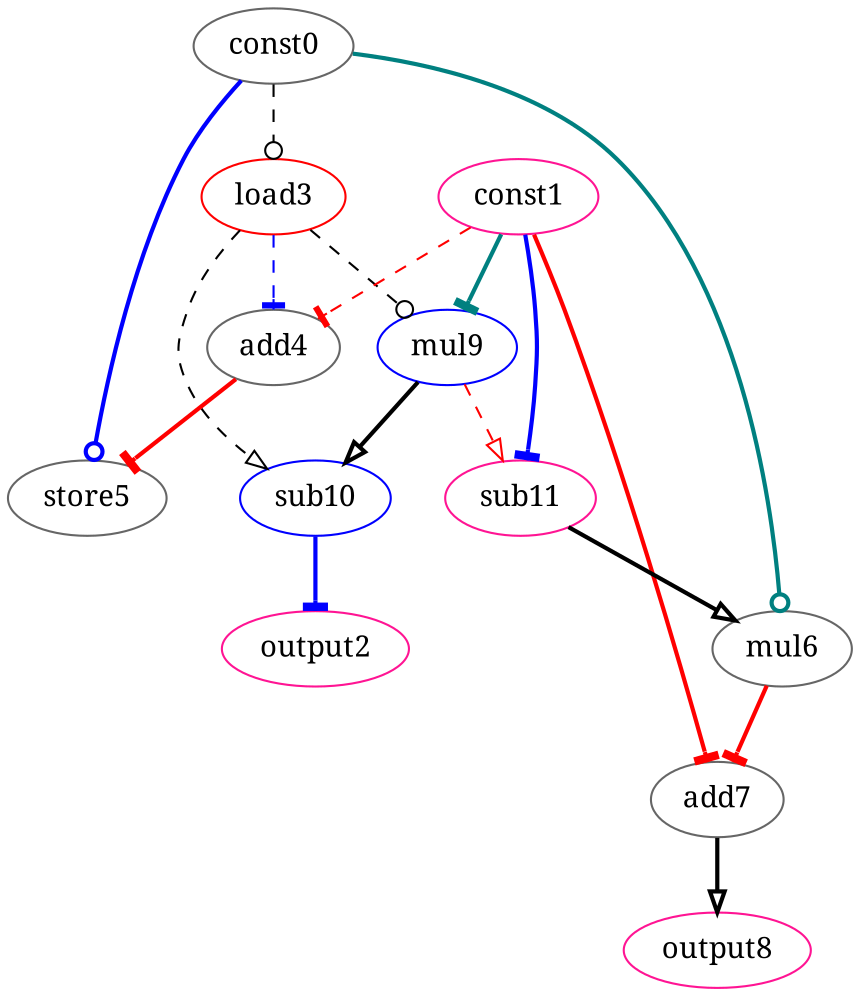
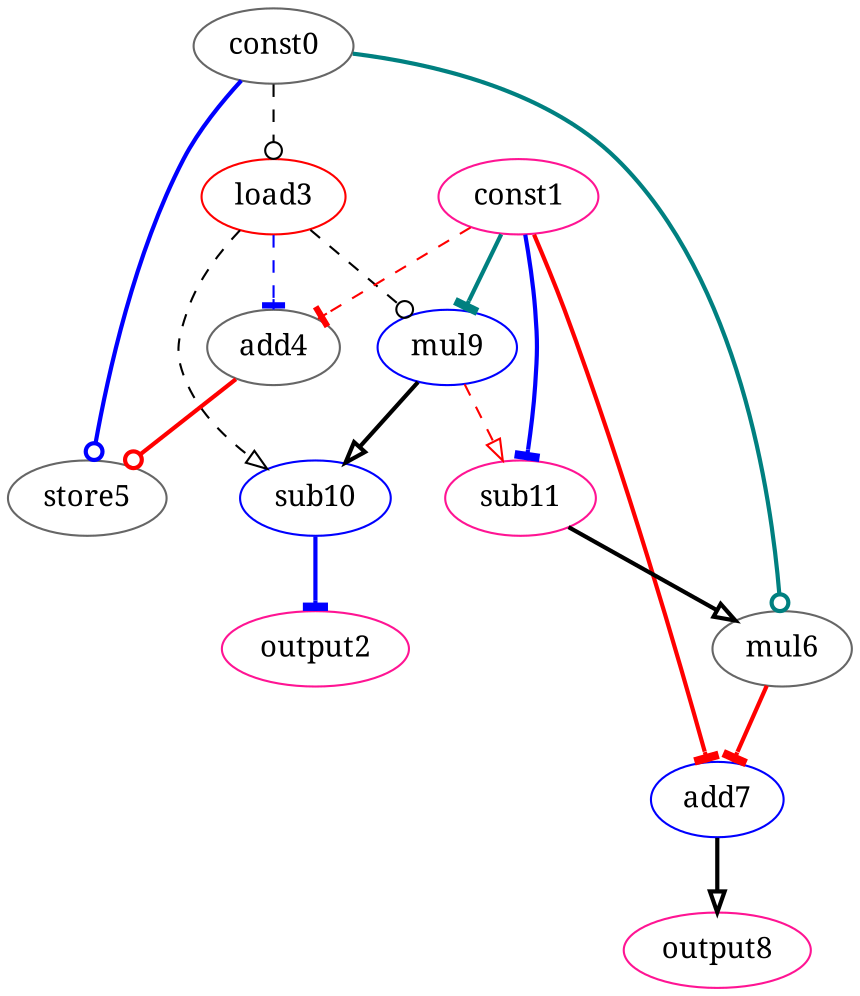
(186, 419) -> (188, 417)
(717, 800) -> (717, 800)
